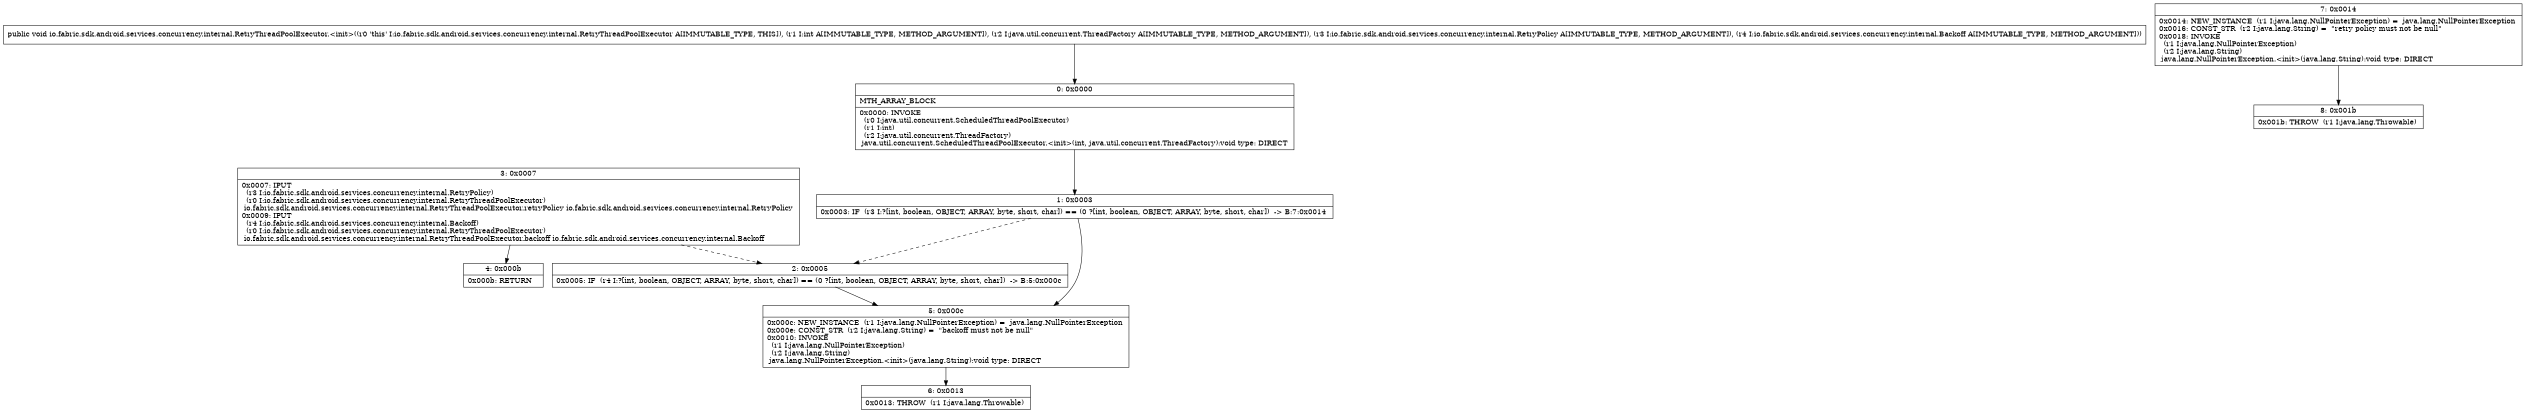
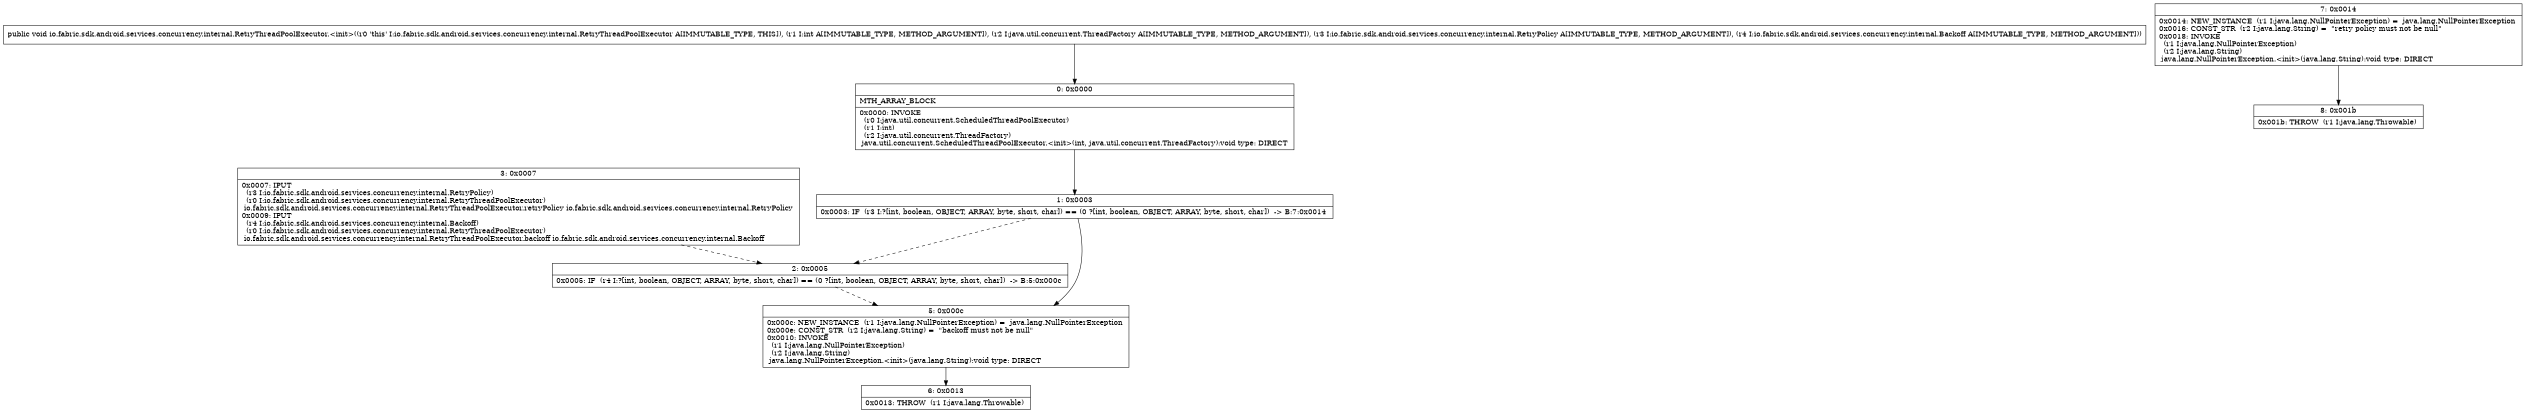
(503, 275) -> none
(854, 295) -> (854, 295)
